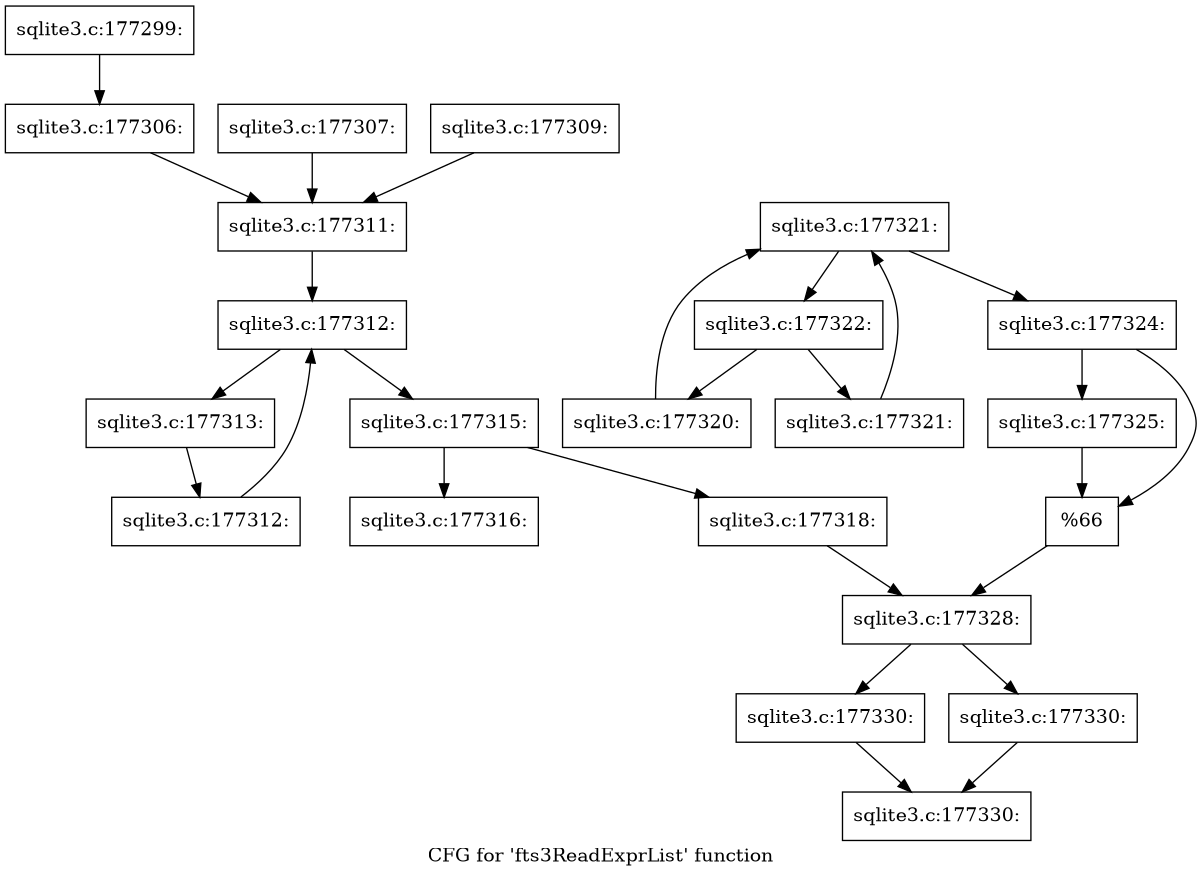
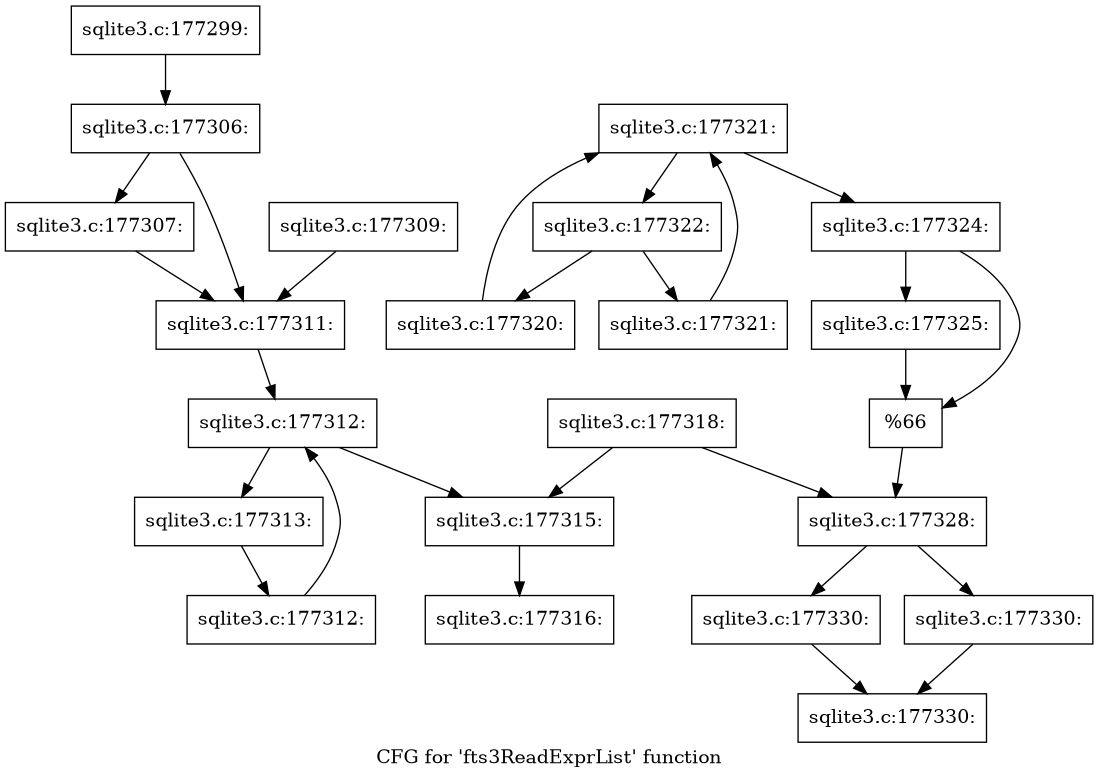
none -> (136, 172)
(612, 471) -> (586, 468)
